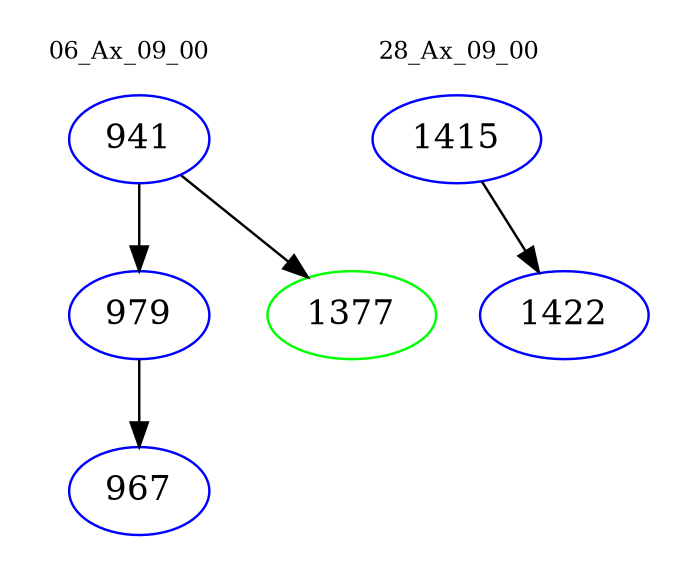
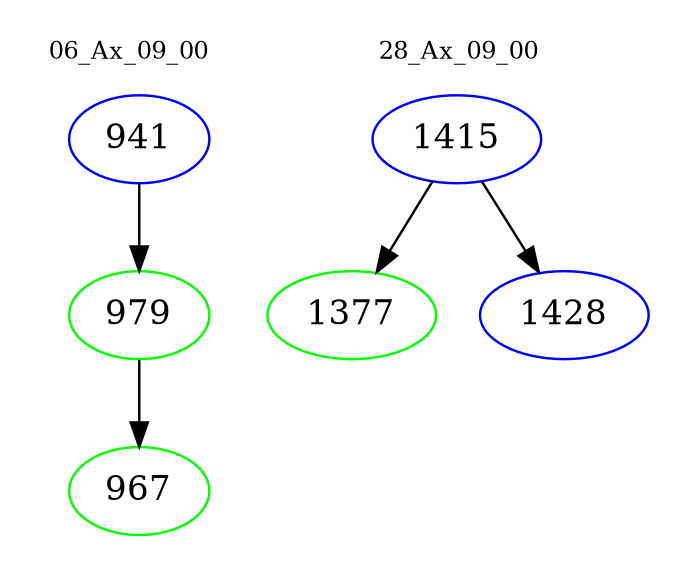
(213, 201) -> (411, 216)
(139, 315) -> (139, 315)
(564, 315) -> (564, 315)
(139, 491) -> (139, 491)
